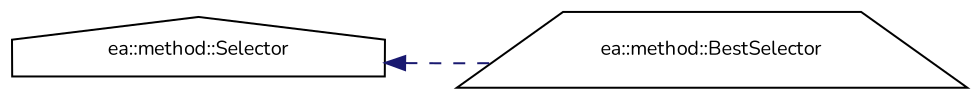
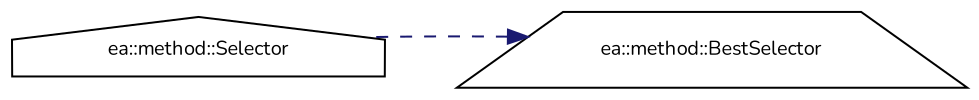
(448, 63) -> (437, 36)
